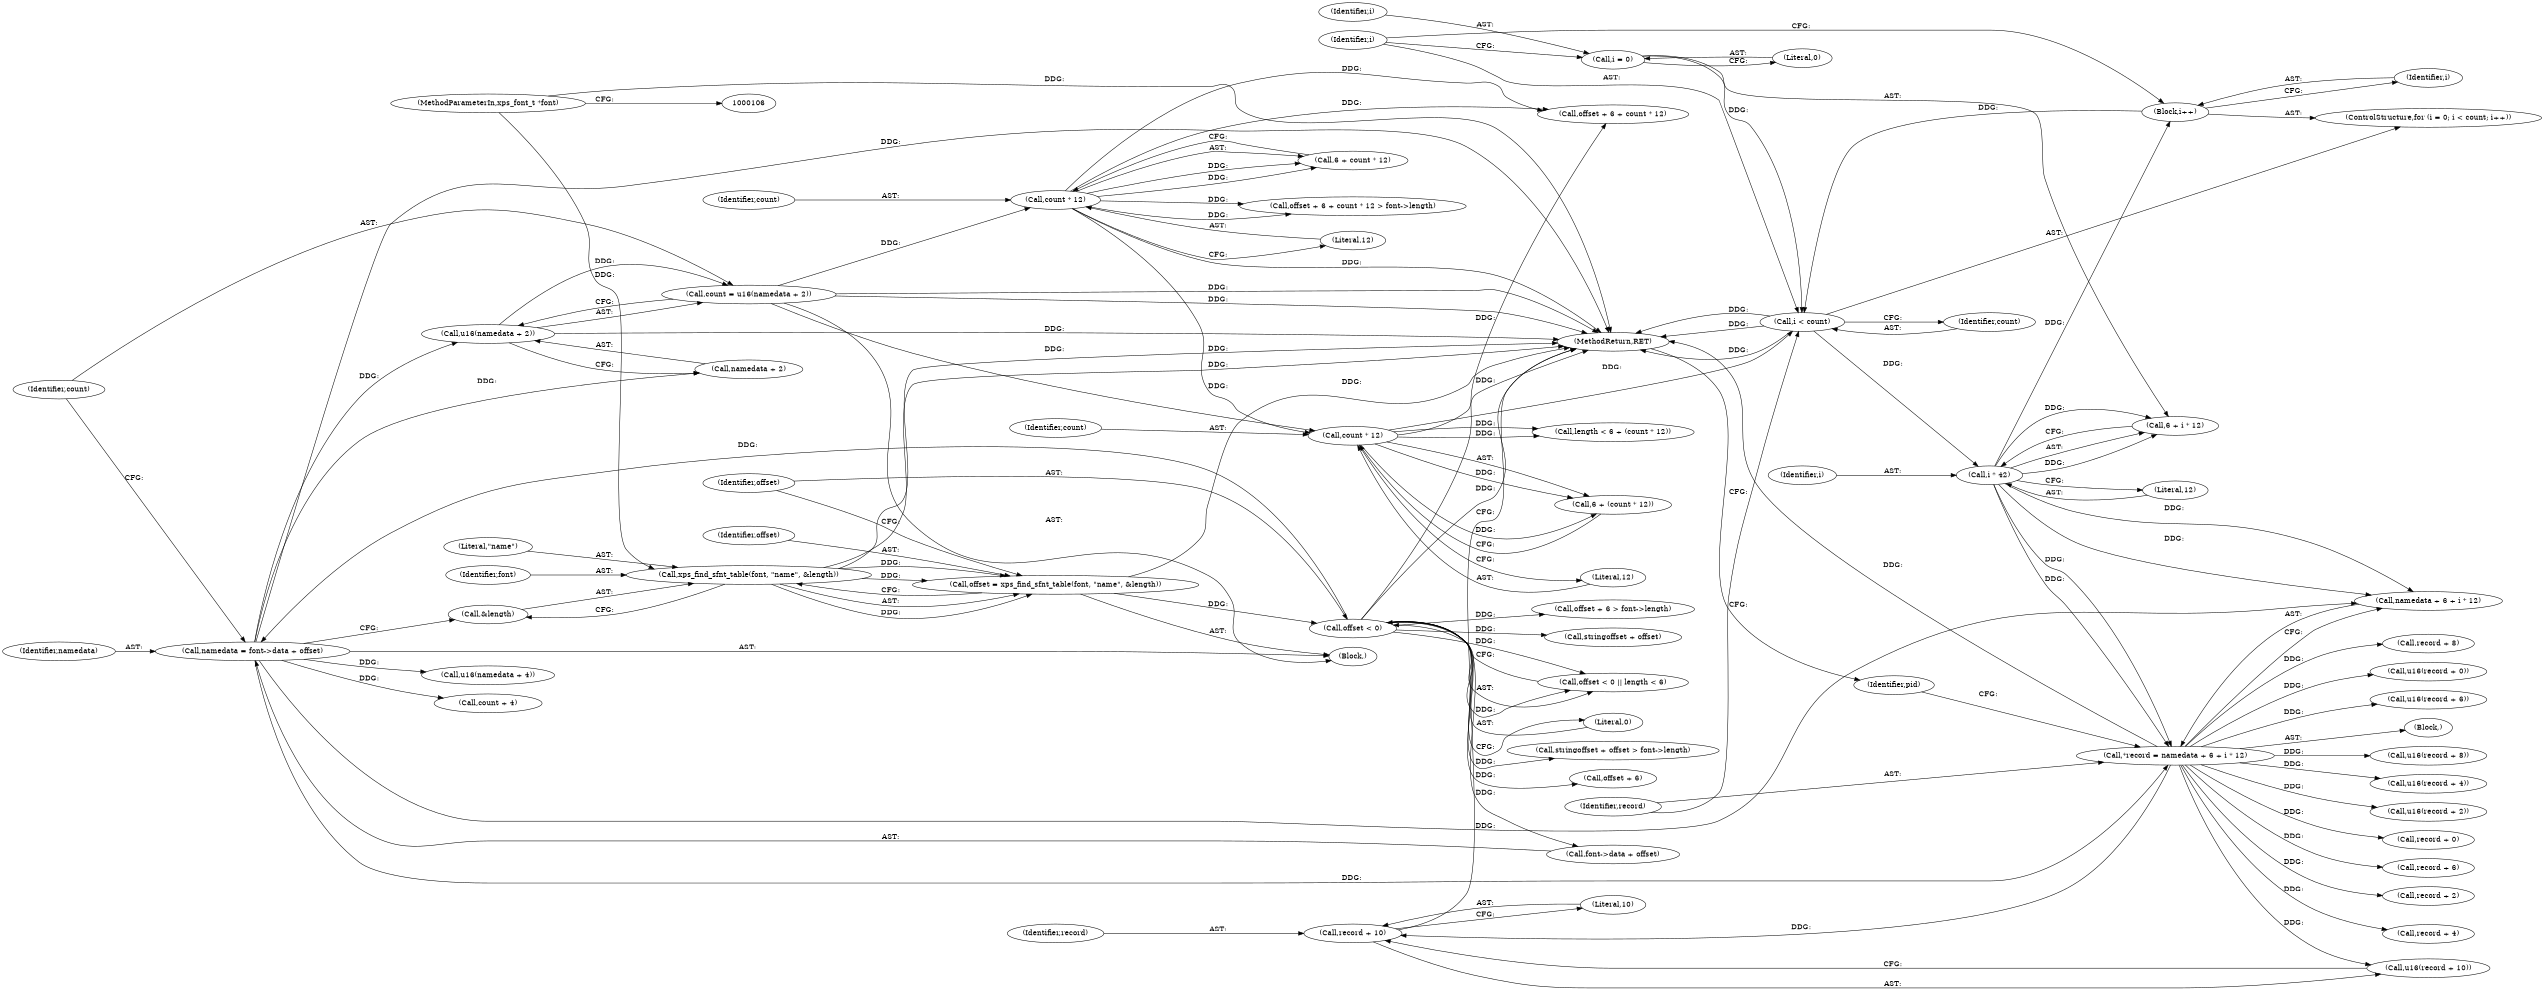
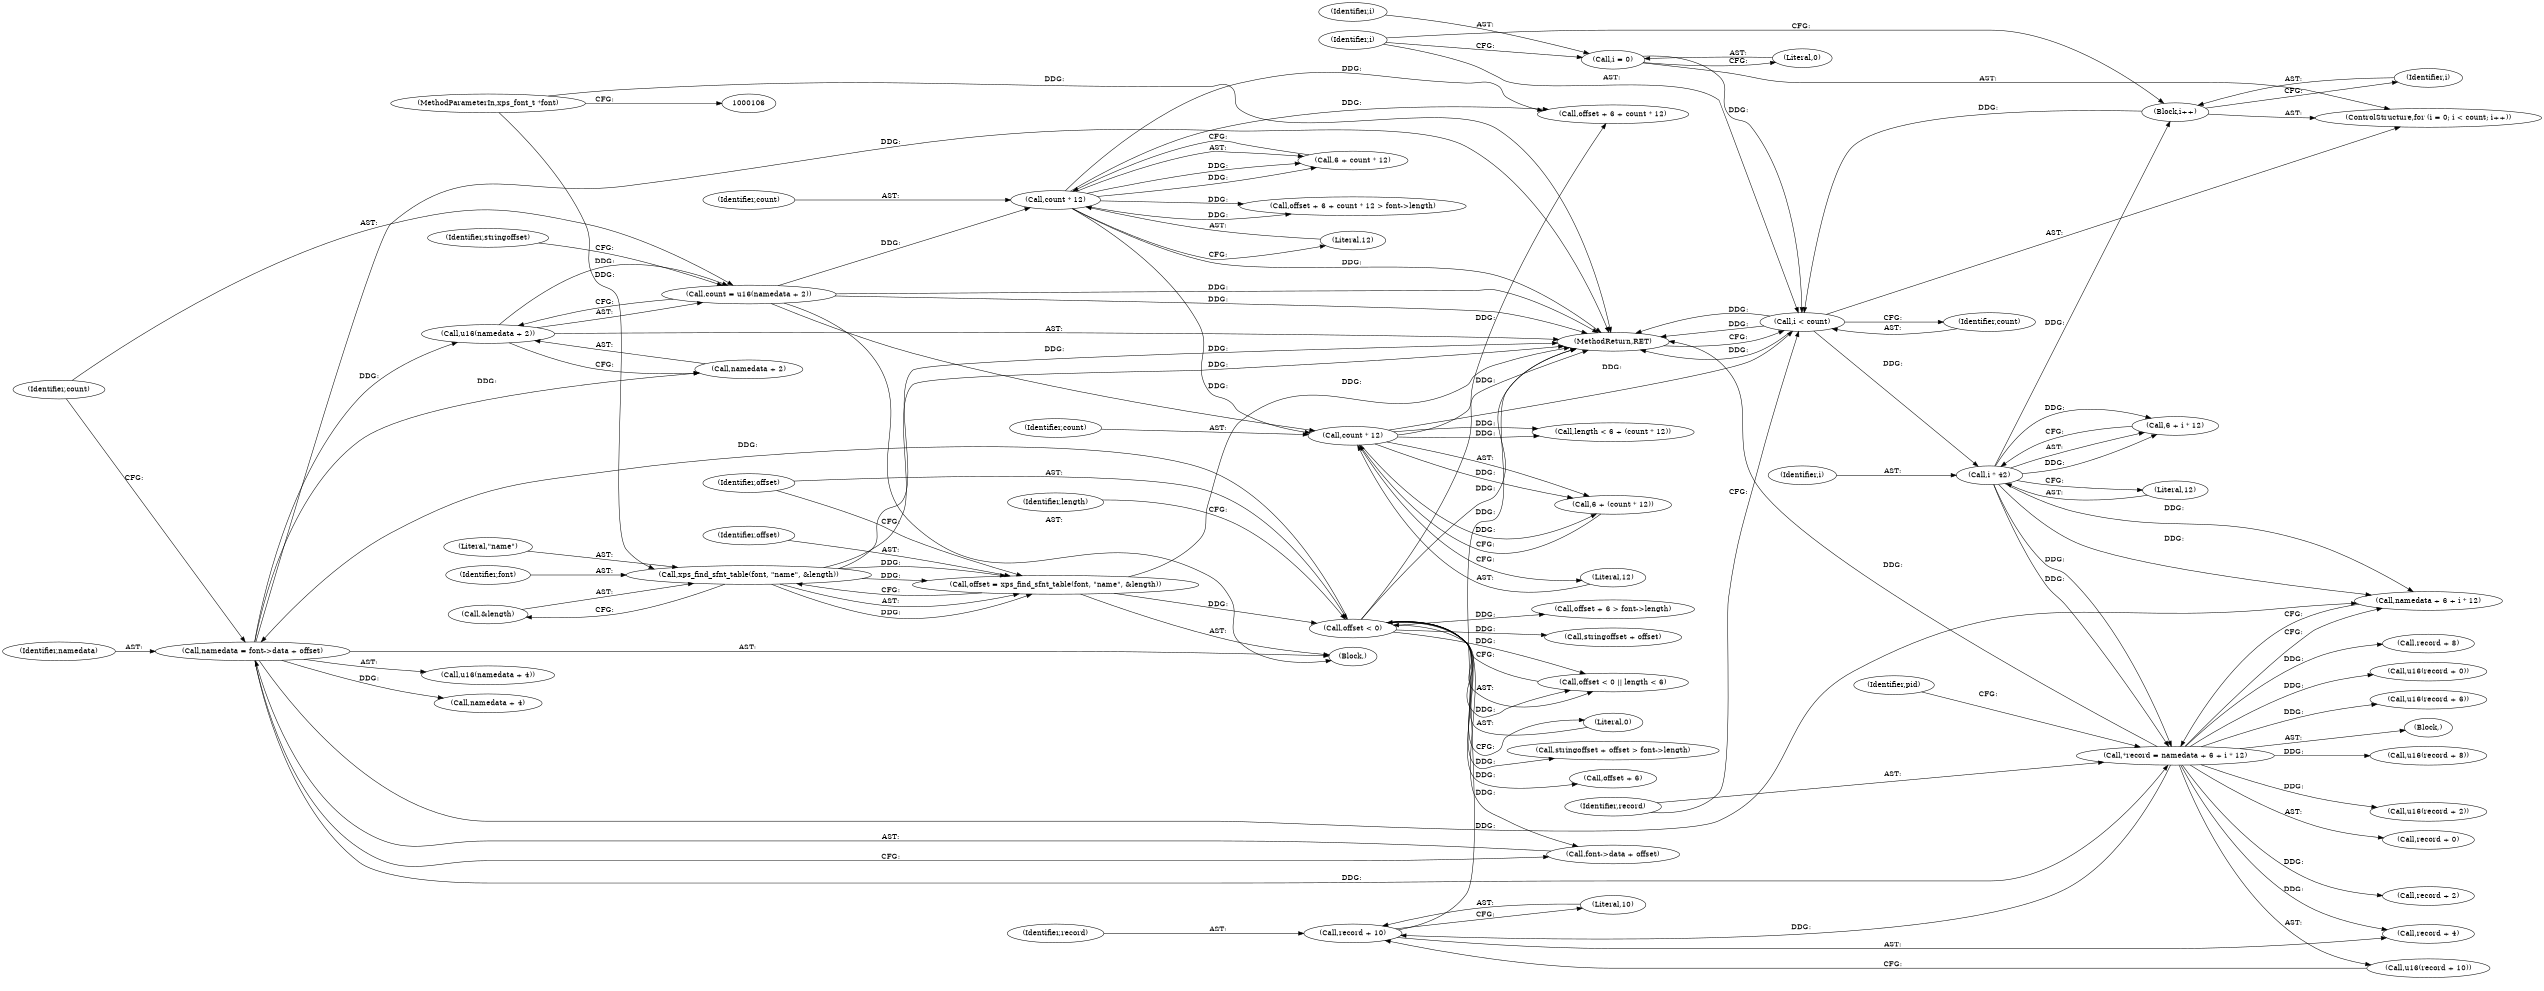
(1997, 105) -> (2014, 83)
none -> (488, 238)
(1056, 329) -> (1056, 329)
none -> (1056, 502)
(1487, 512) -> (1487, 512)
(1721, 533) -> (1722, 345)
(2295, 614) -> (2295, 614)
(377, 632) -> (840, 861)
(370, 663) -> (370, 663)
(488, 703) -> (488, 703)
(2428, 784) -> none
(2295, 812) -> (2295, 812)
(2428, 868) -> none
(2295, 923) -> (2295, 923)
(1871, 988) -> (1889, 948)
